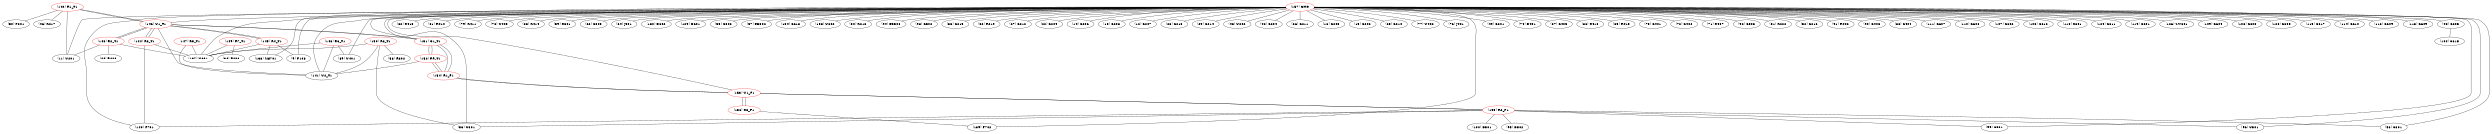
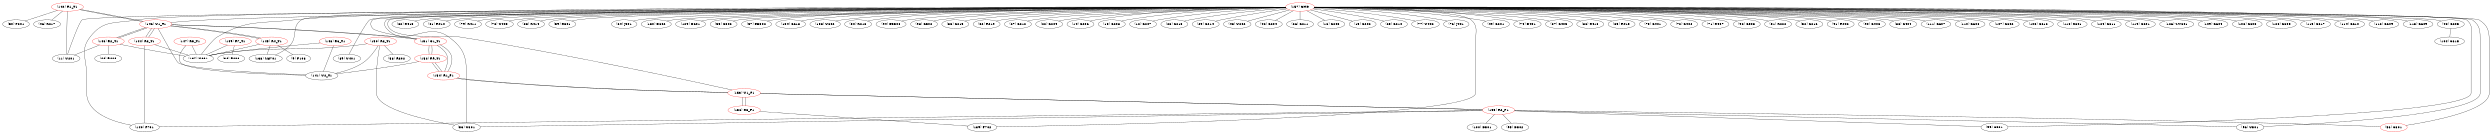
(779, 11) -> none
(781, 11) -> none
(594, 24) -> none
(341, 50) -> none
(2394, 127) -> (2394, 127)
